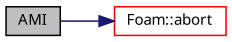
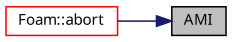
(80, 21) -> (137, 21)
